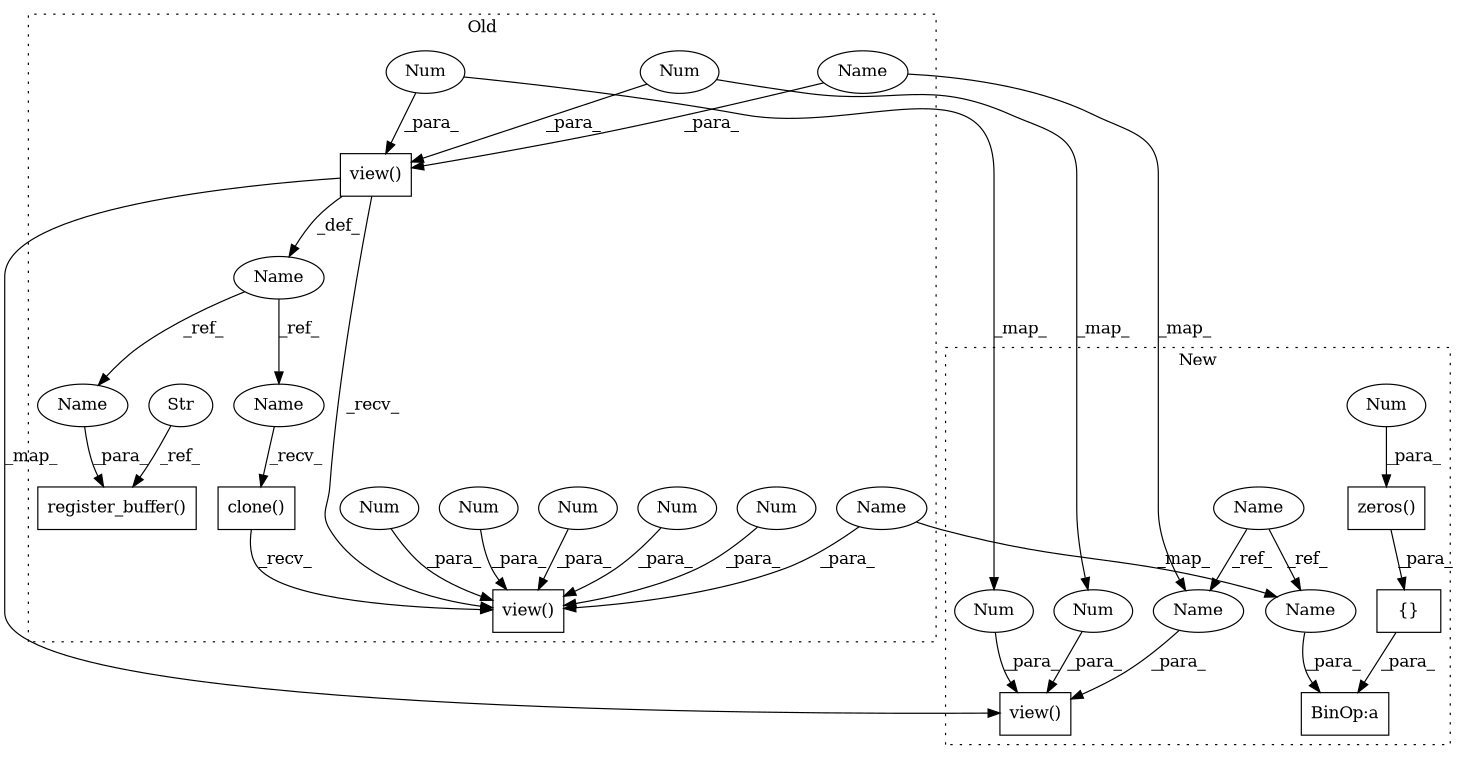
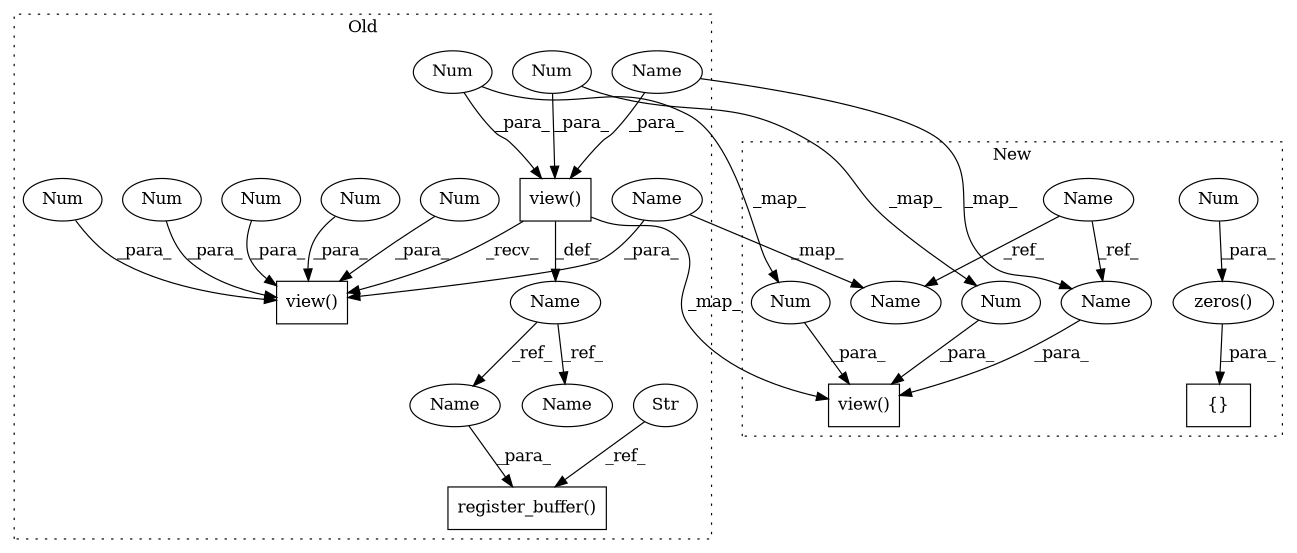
(256, 508) -> none
(1386, 508) -> (1223, 303)
(1345, 714) -> none
